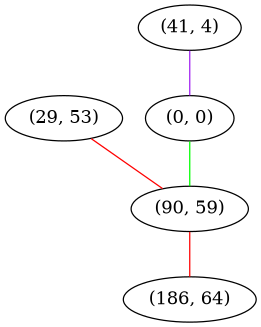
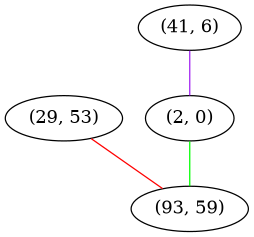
(190, 28) -> (190, 28)
(190, 118) -> (190, 118)
(190, 209) -> (190, 209)
(190, 299) -> none
